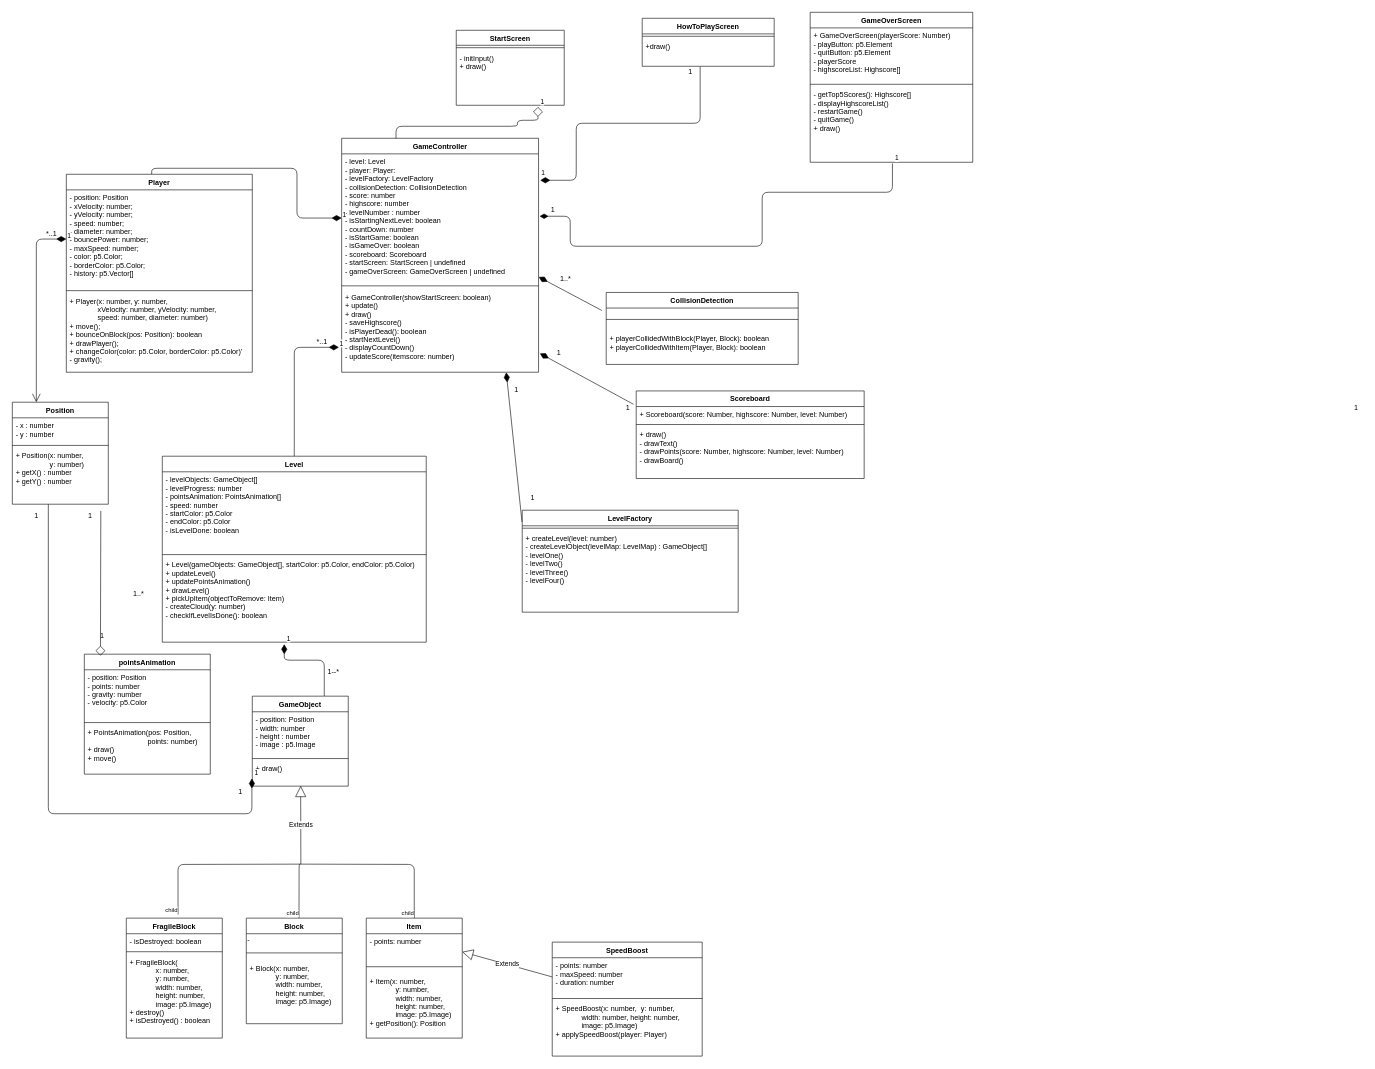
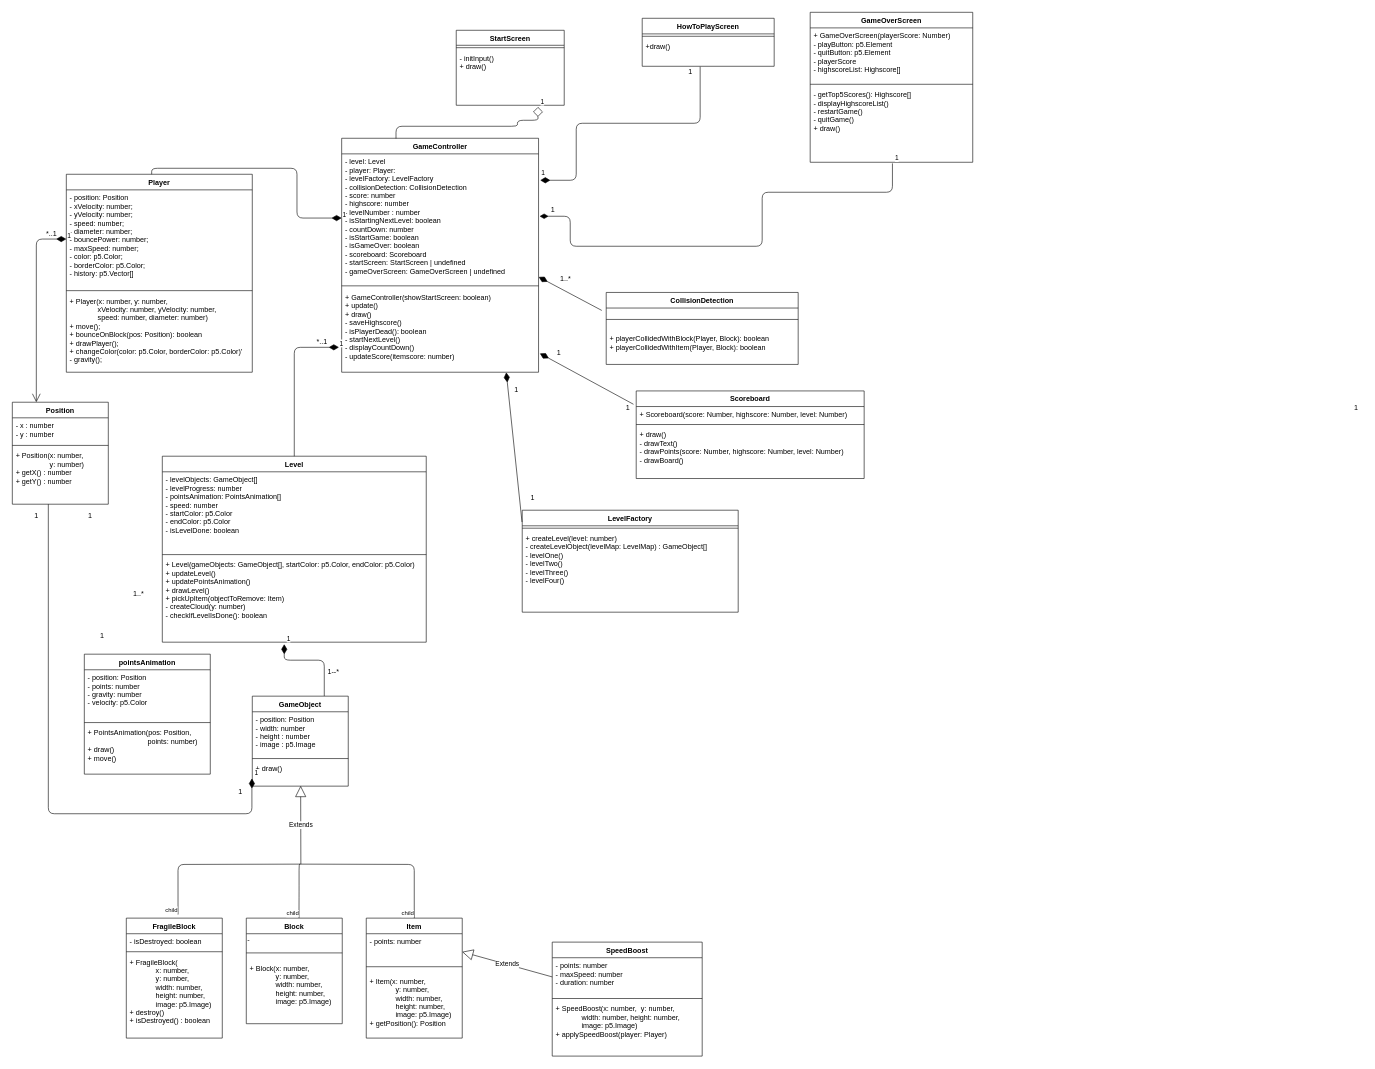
(101, 578) -> none
